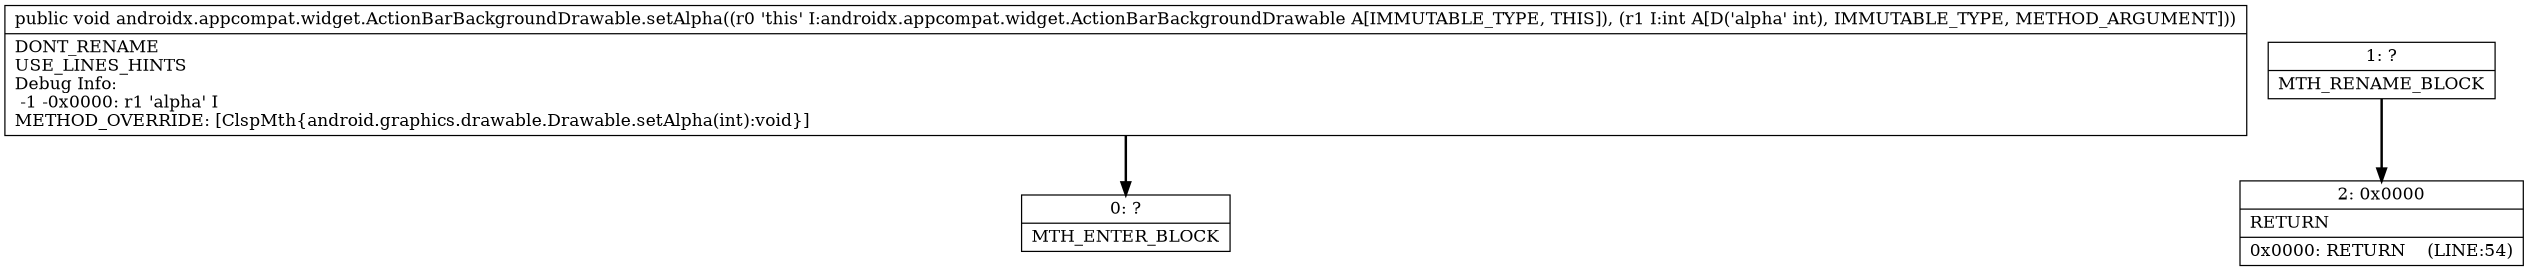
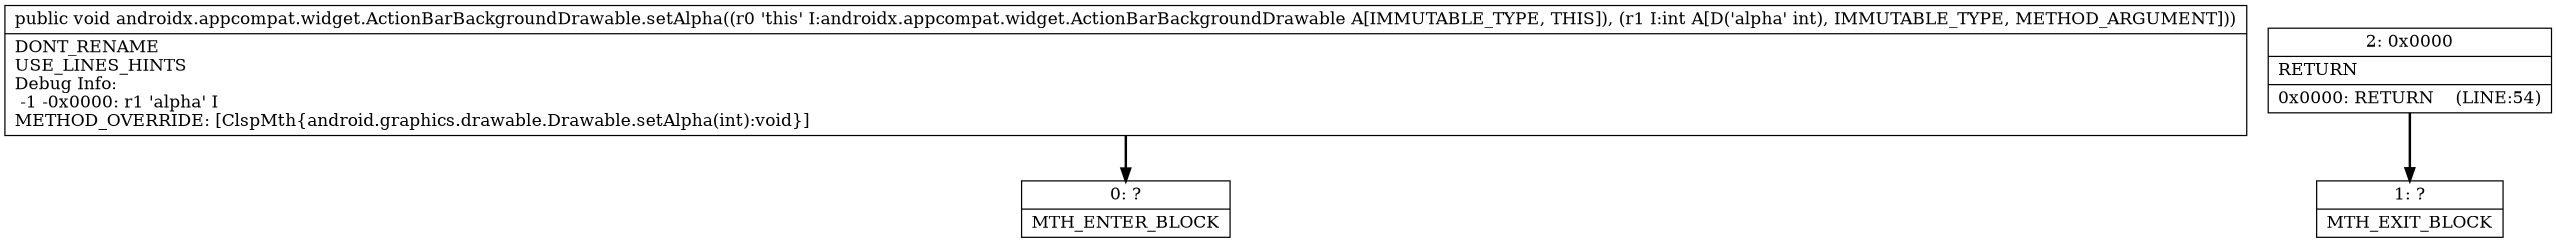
(2382, 84) -> (2410, 223)
(2382, 134) -> (2410, 140)
